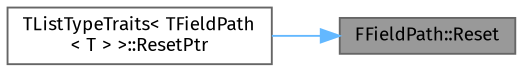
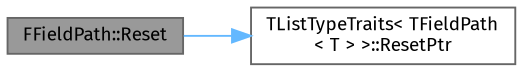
(296, 36) -> (208, 36)
